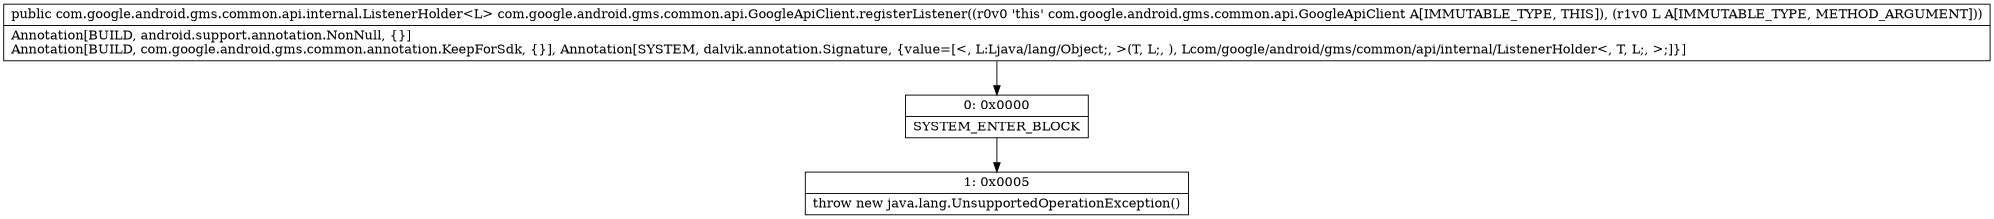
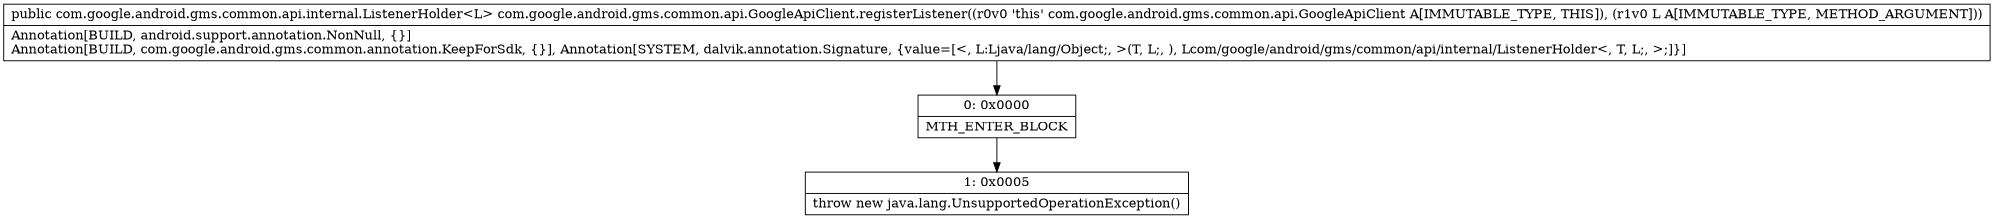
(997, 127) -> (997, 127)
